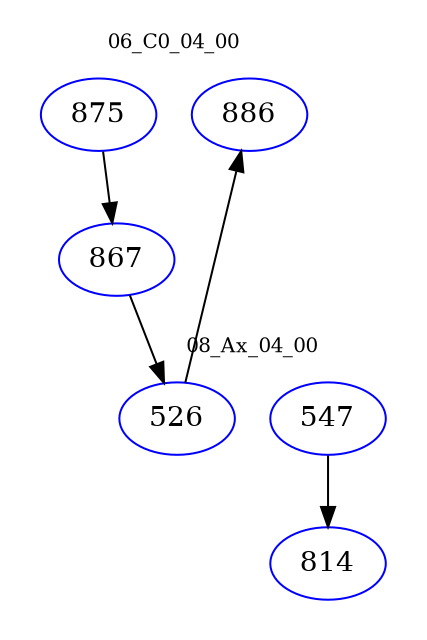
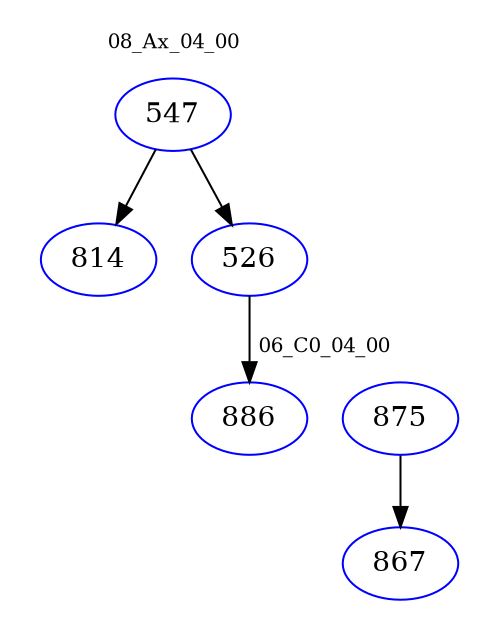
(148, 342) -> (206, 178)
